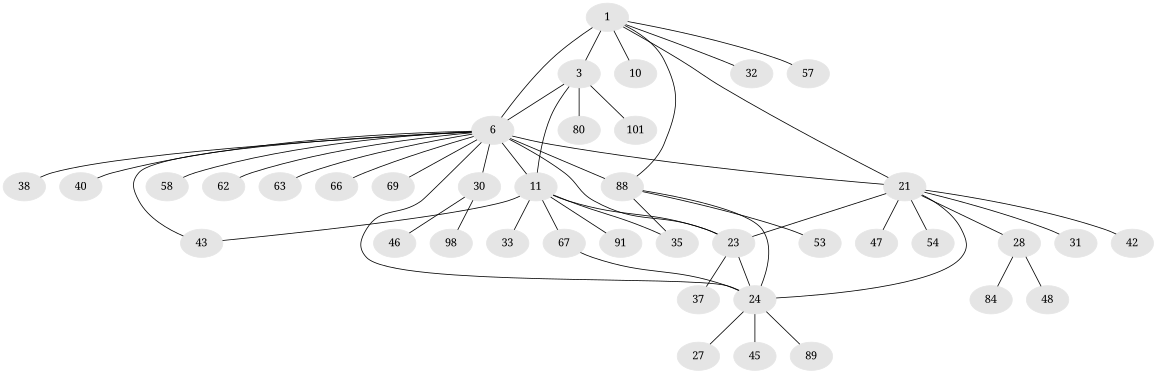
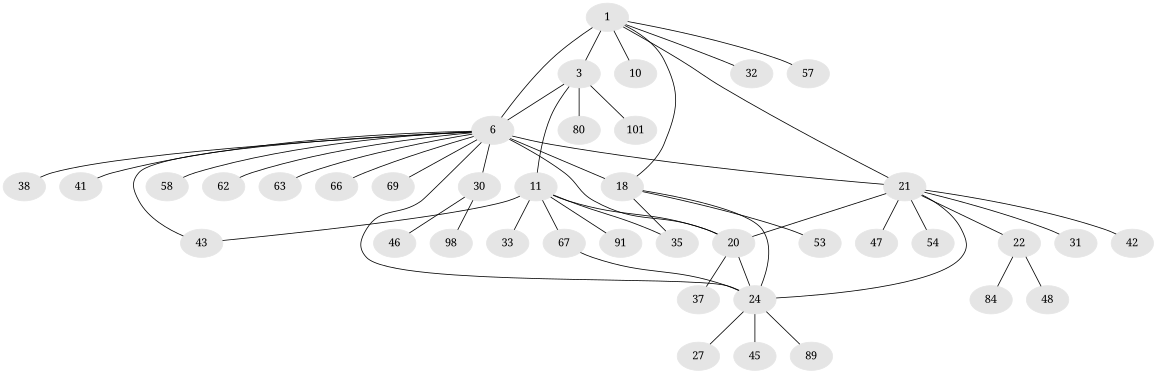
(514, 159) -> none
(81, 187) -> (81, 187)
(622, 187) -> (622, 187)
(734, 243) -> (734, 243)
(1019, 243) -> (1019, 243)
